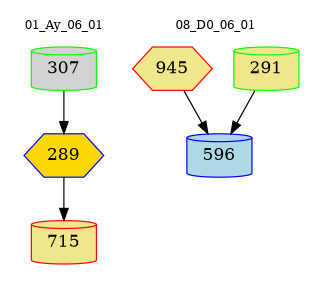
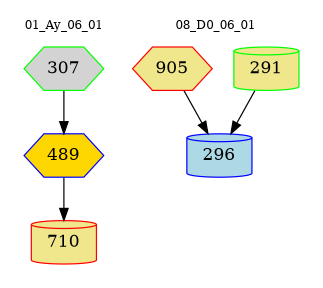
(64, 69) -> (64, 69)
(172, 69) -> (172, 69)
(64, 156) -> (64, 156)
(219, 156) -> (219, 156)
(64, 242) -> (64, 242)
